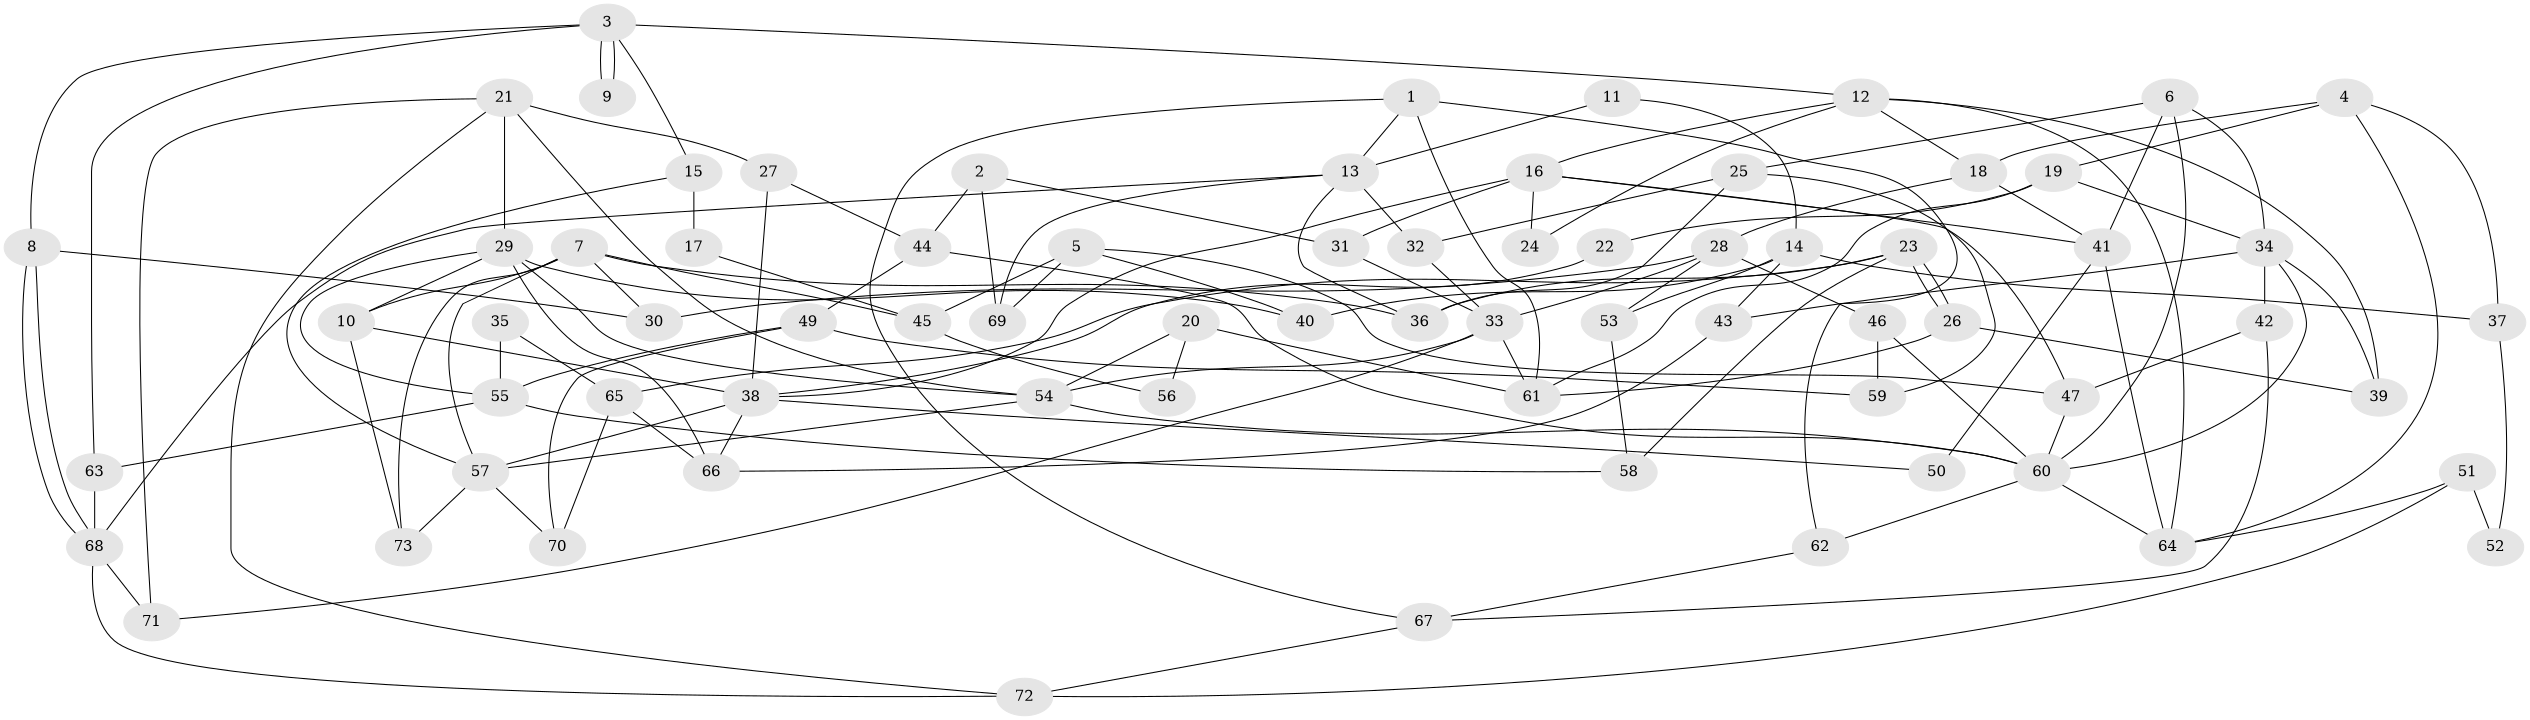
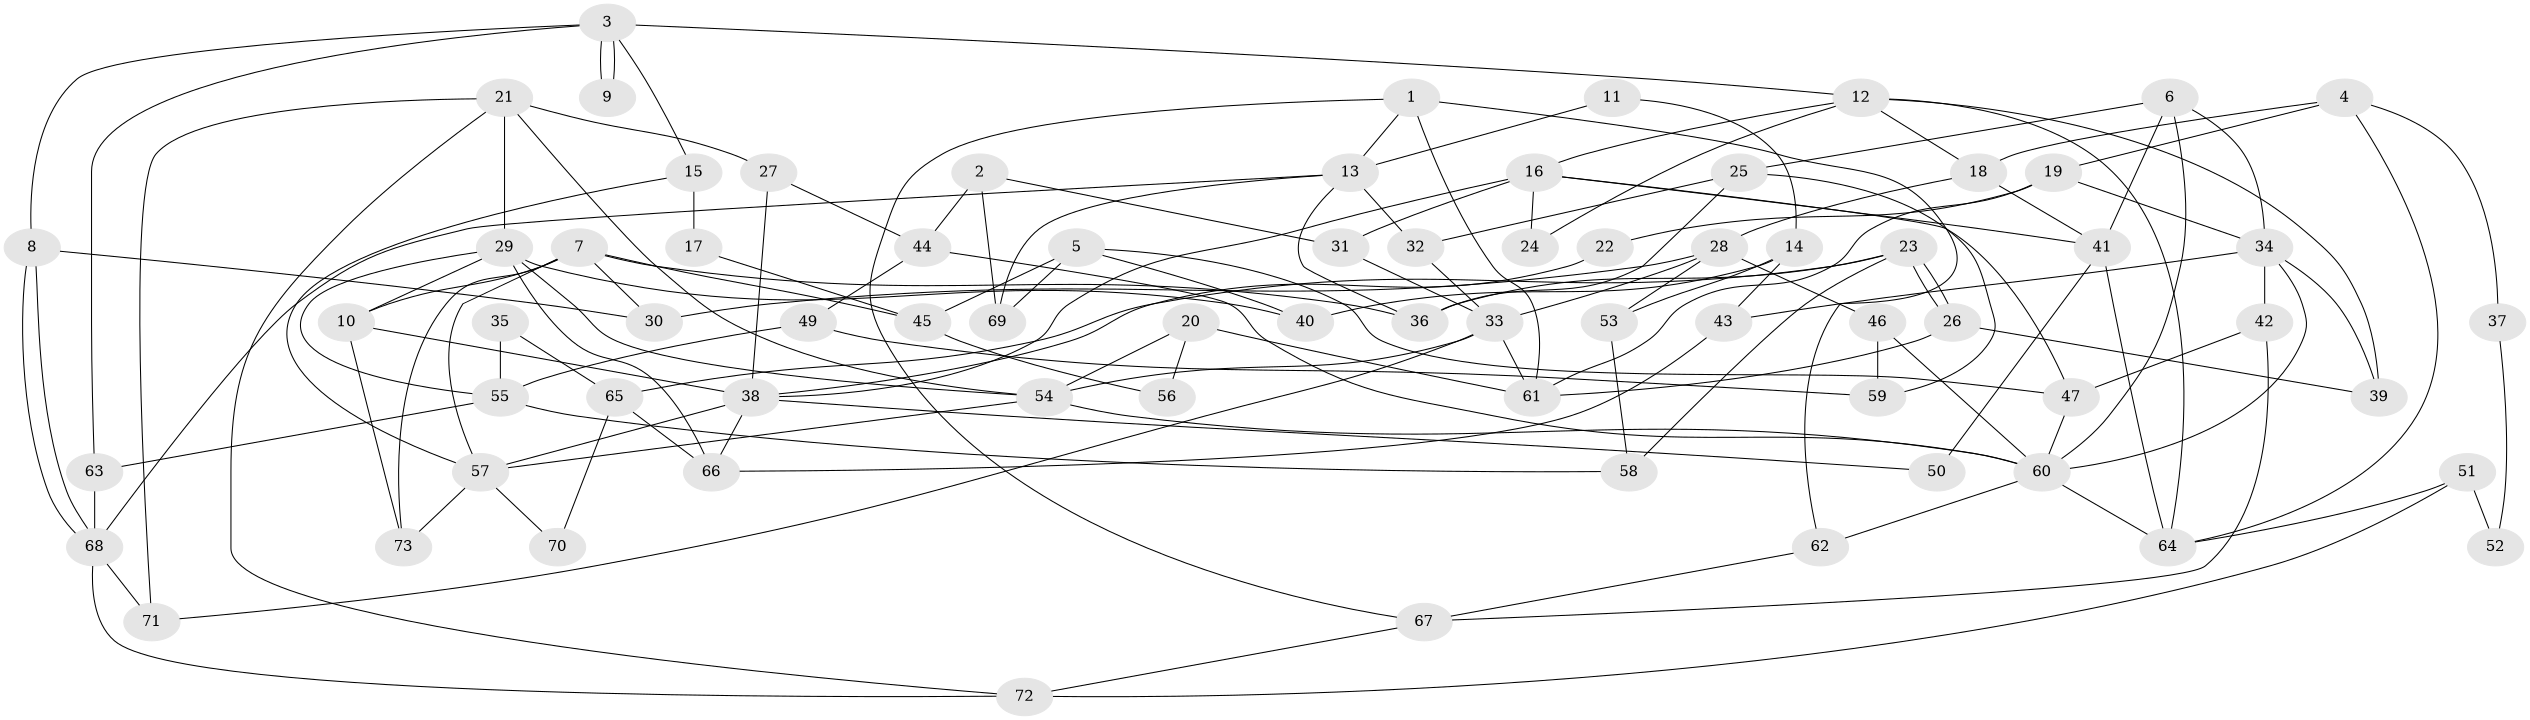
(2144, 293) -> none
(572, 386) -> none
